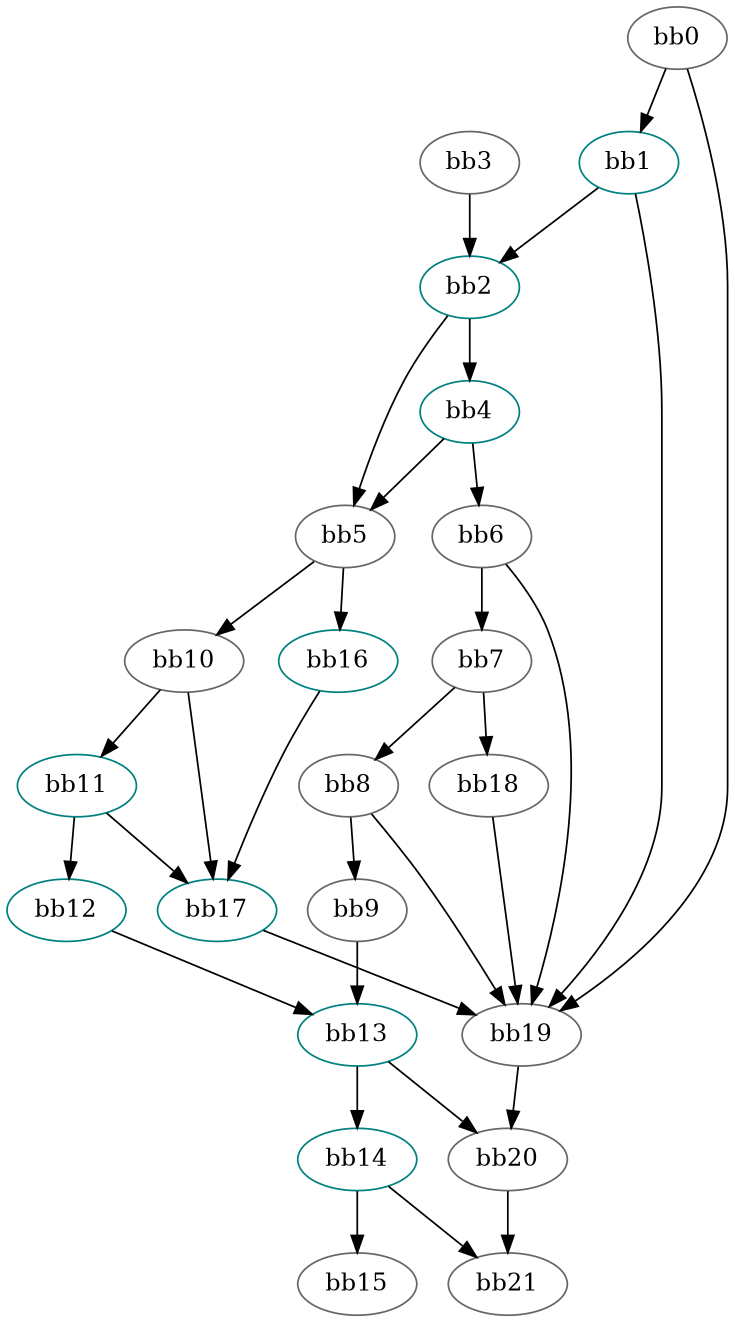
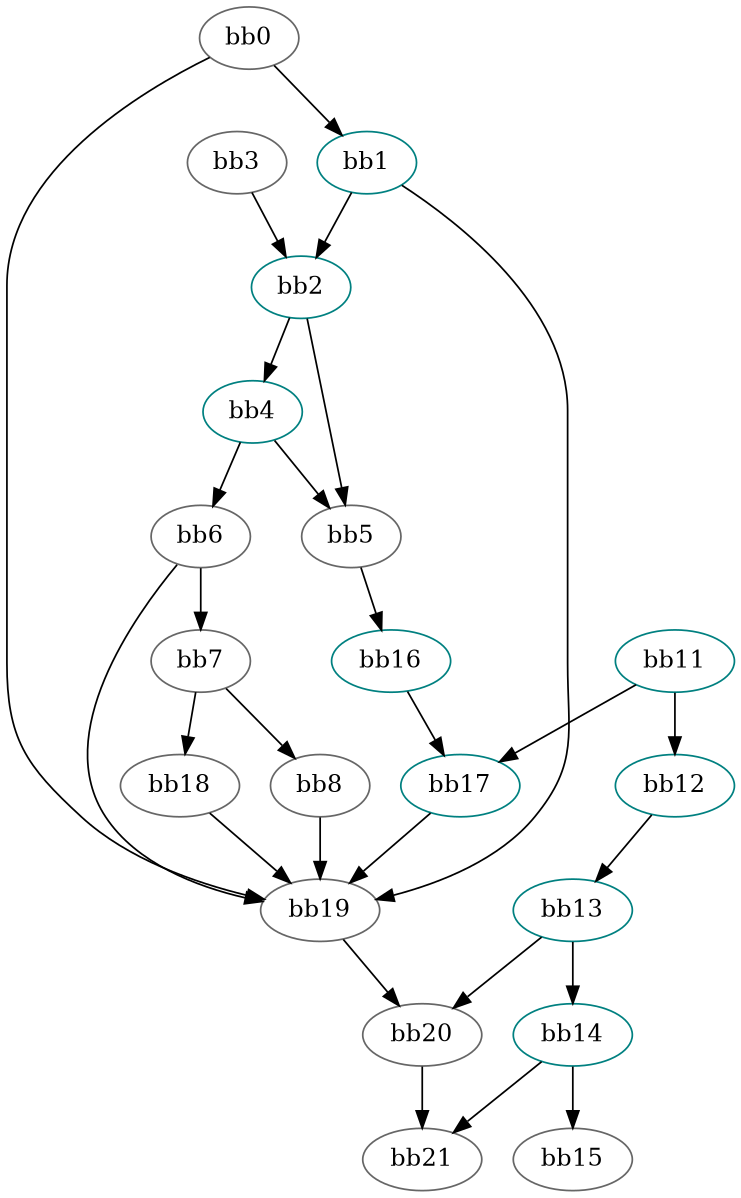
(184, 661) -> none
(357, 910) -> none
